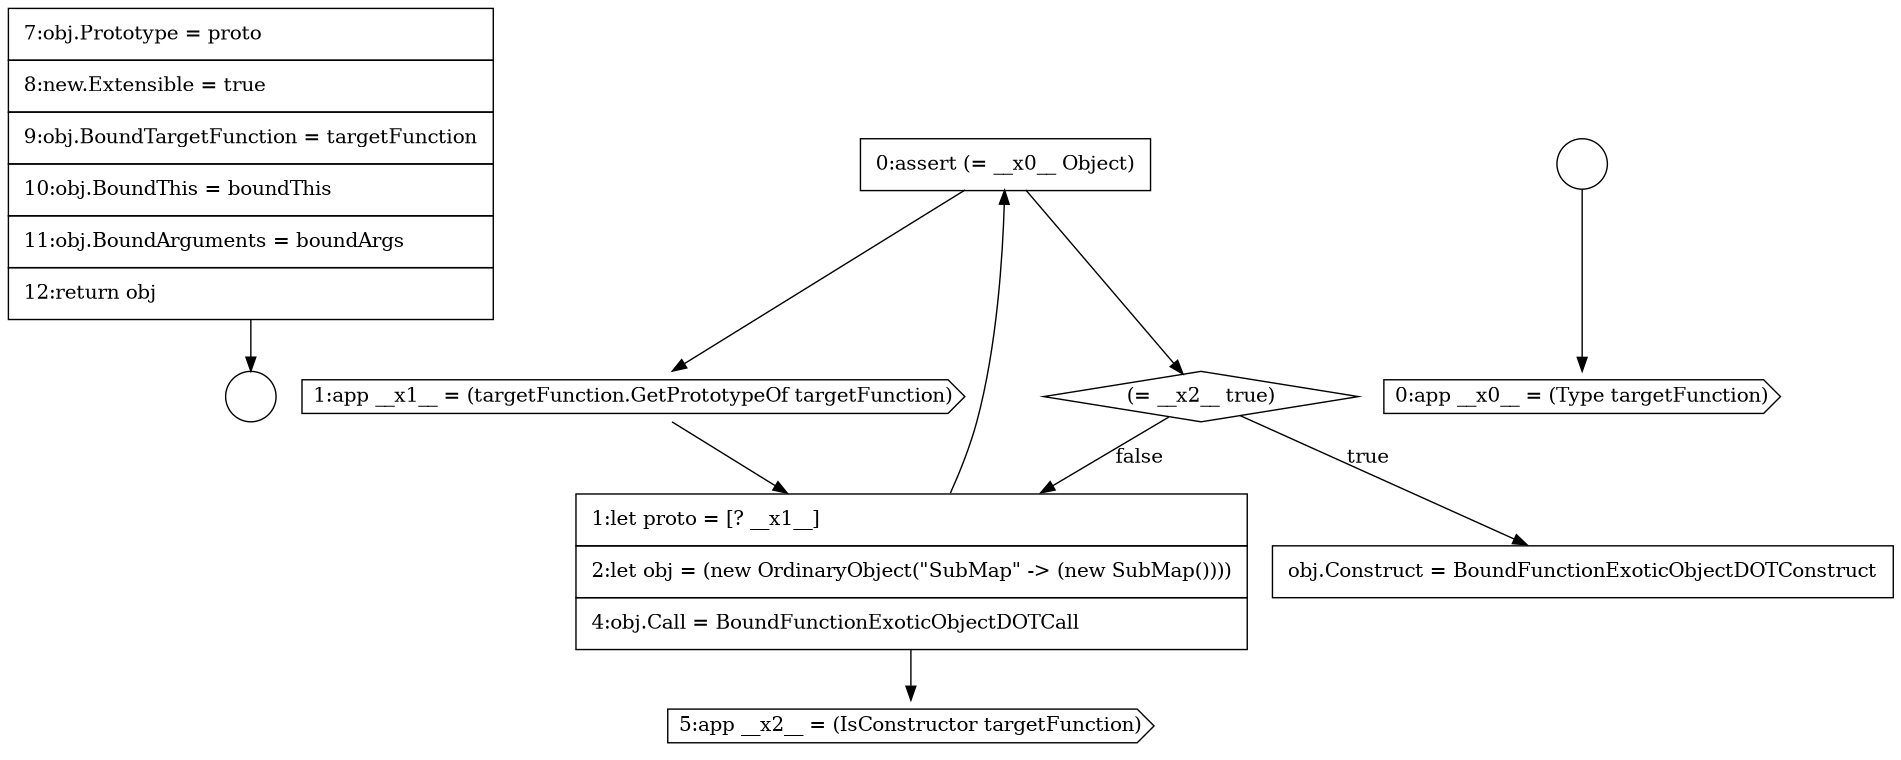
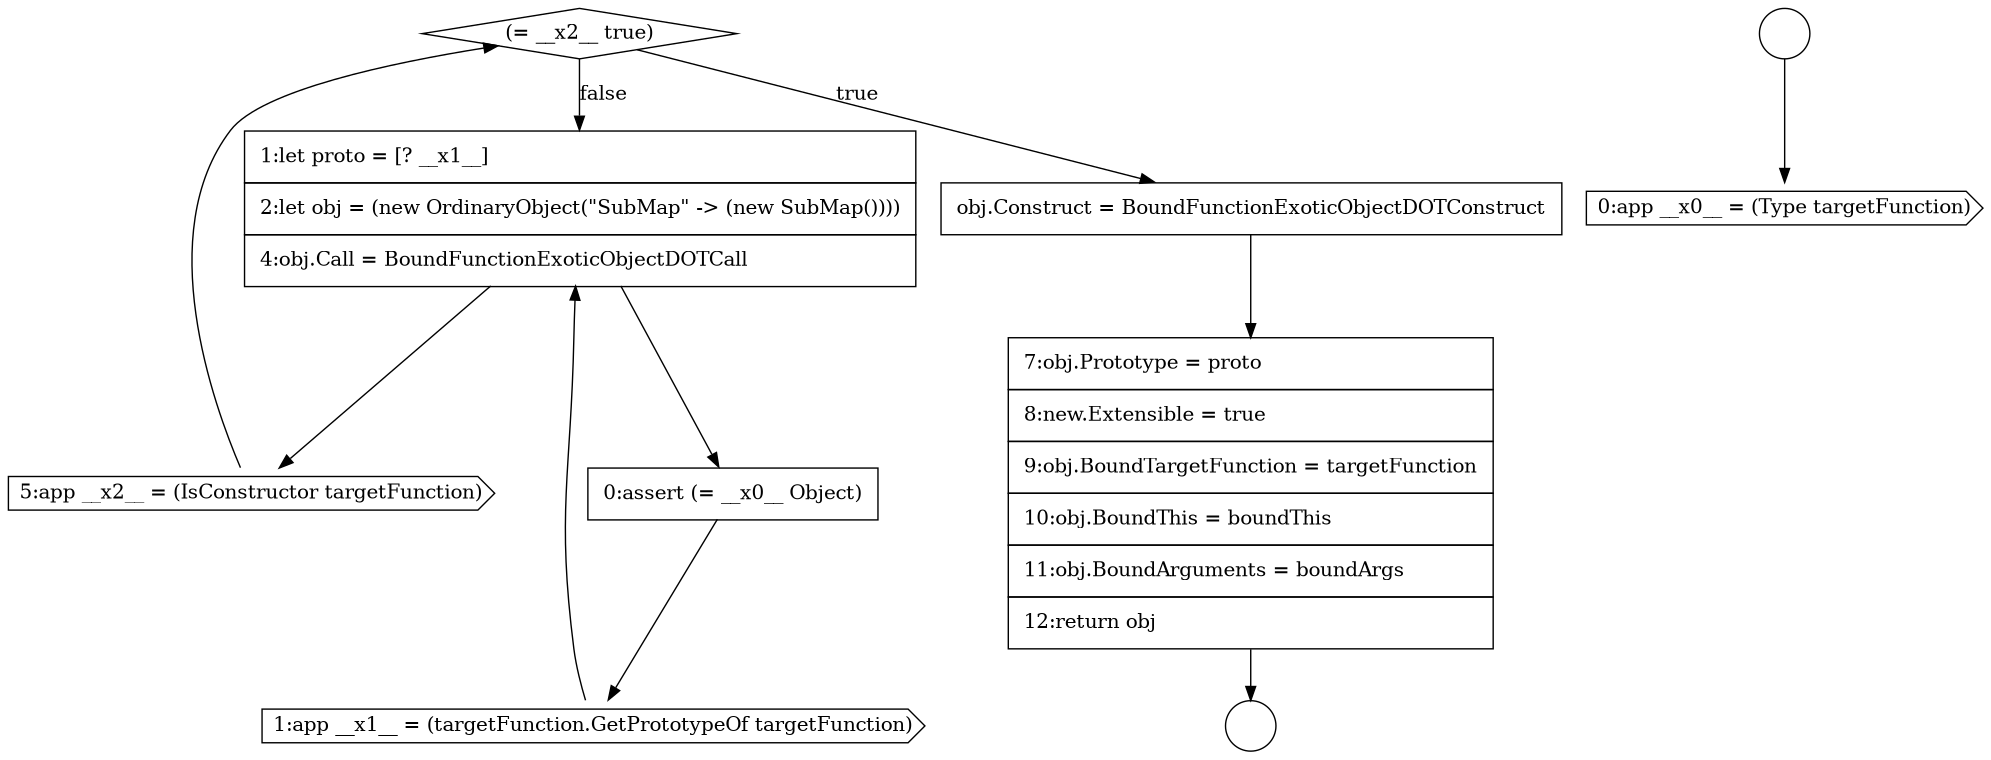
(1100, 277) -> (210, 166)
none -> (1251, 279)
